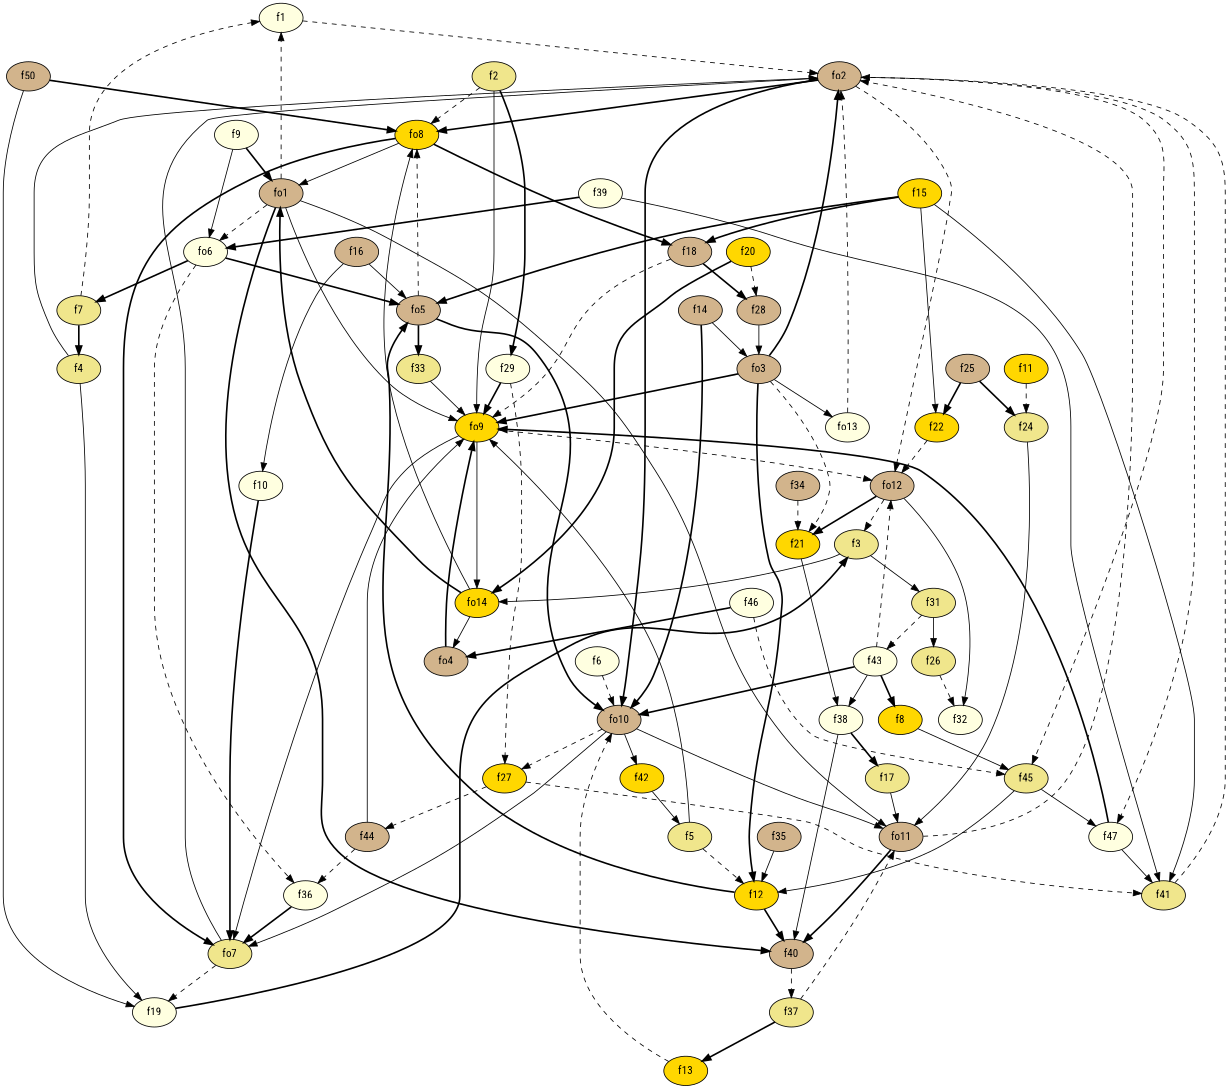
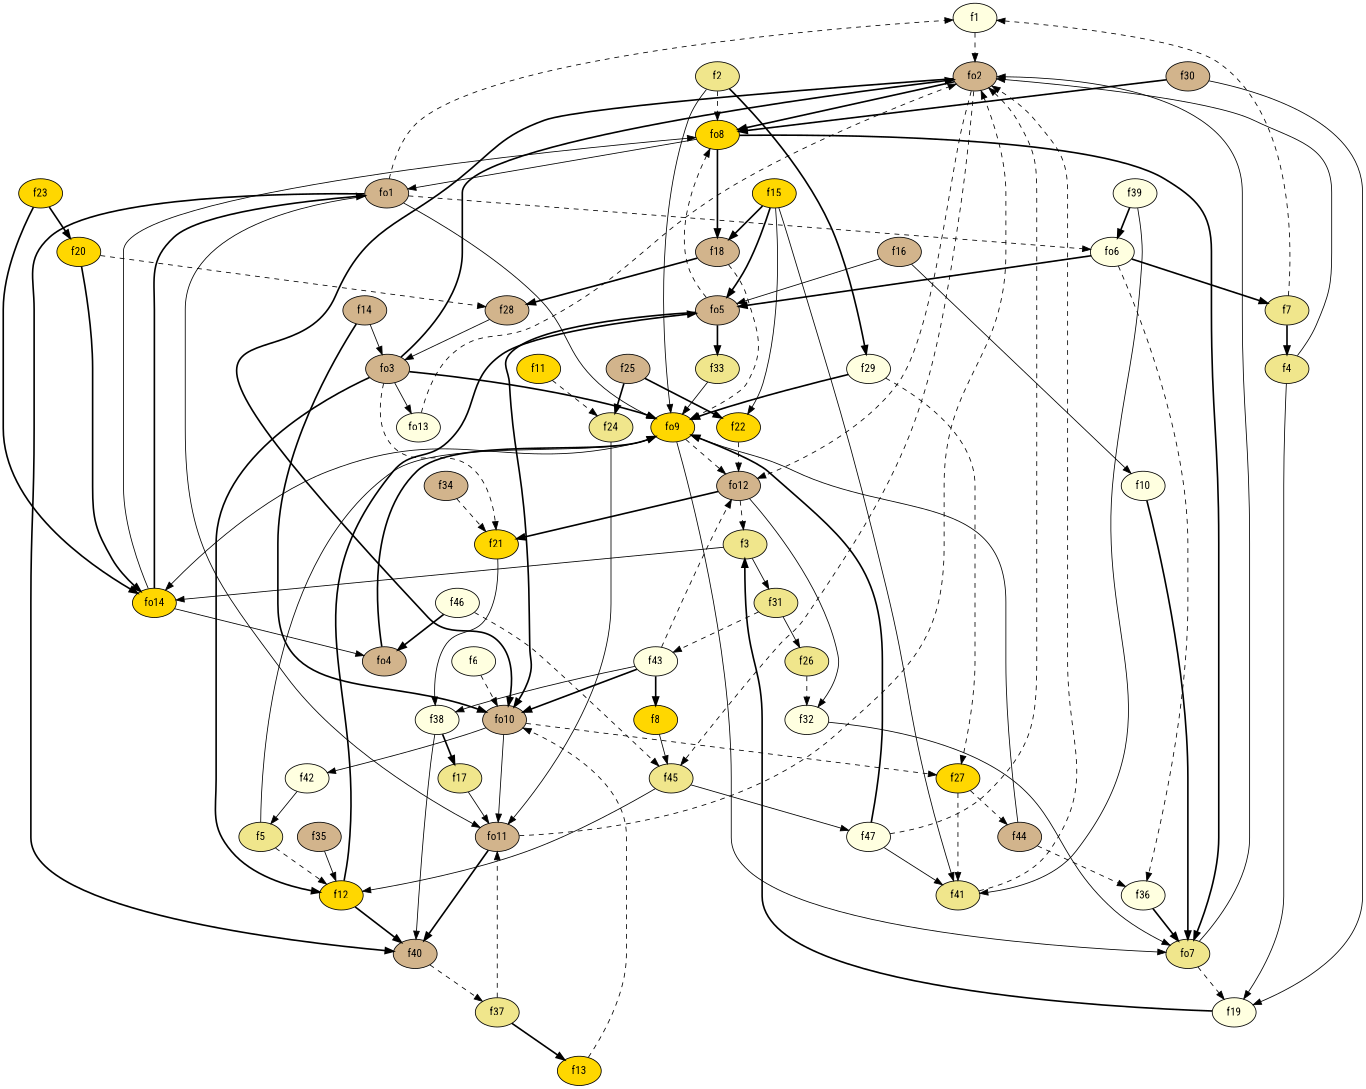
(28, 76) -> (1188, 76)
(236, 135) -> none
none -> (41, 193)
(1194, 314) -> (1037, 498)
(642, 778) -> (307, 778)
(442, 854) -> (1023, 790)
